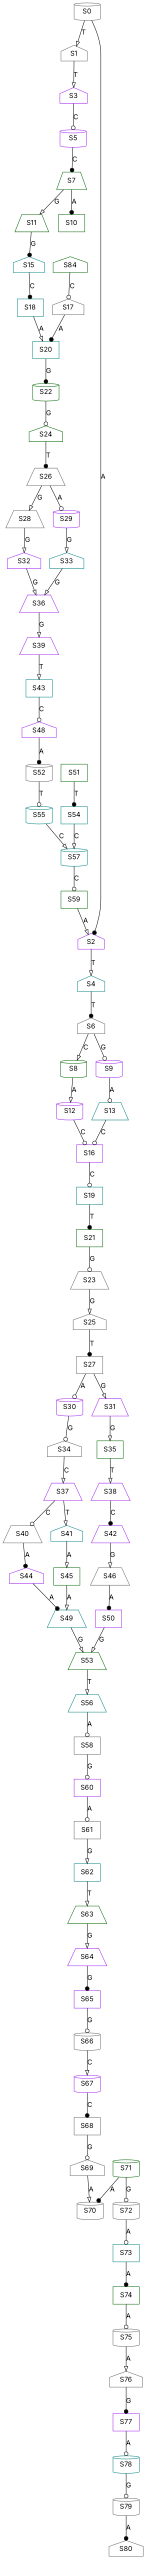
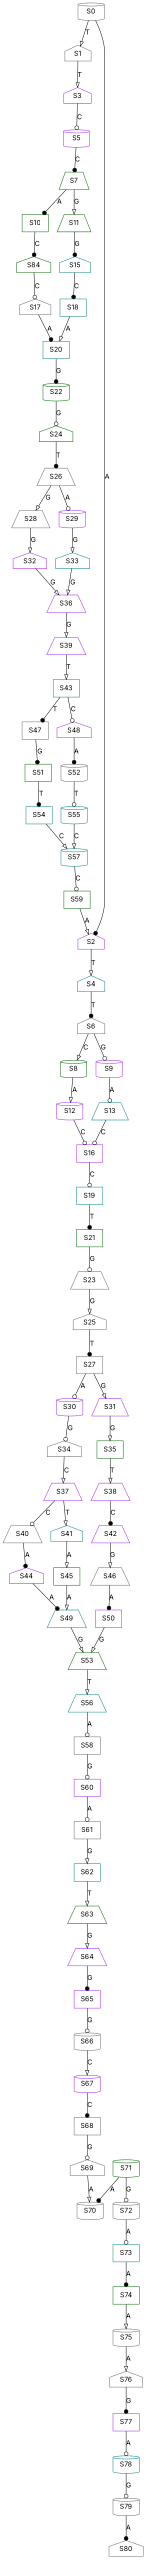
none -> (35, 242)
none -> (35, 731)
(126, 2315) -> (126, 2314)
